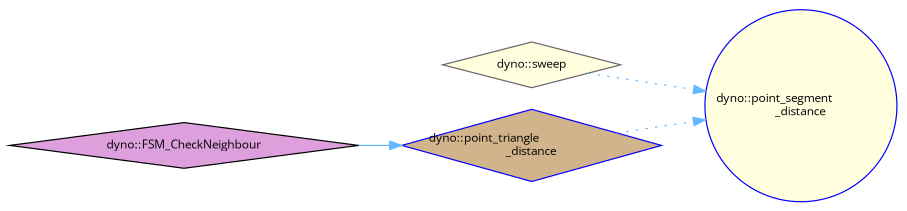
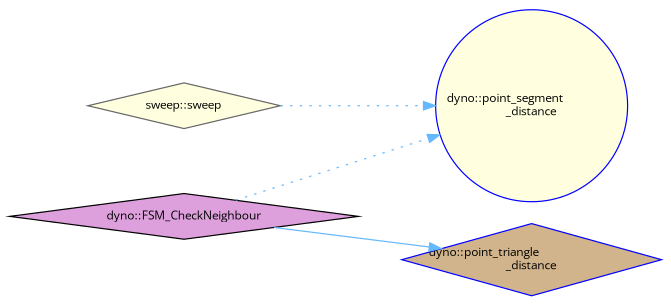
(532, 65) -> (184, 106)
(655, 127) -> (332, 169)
